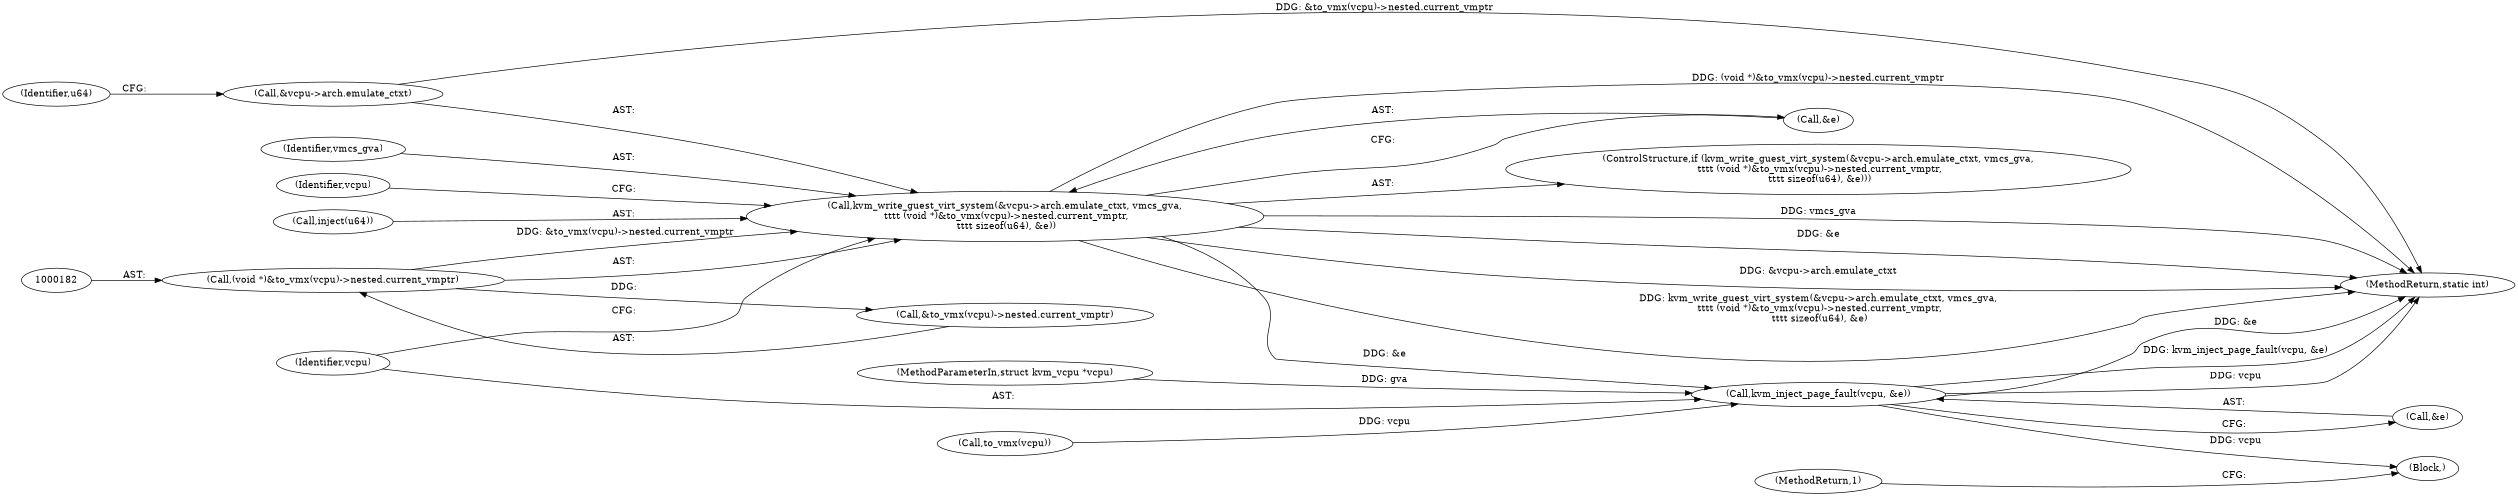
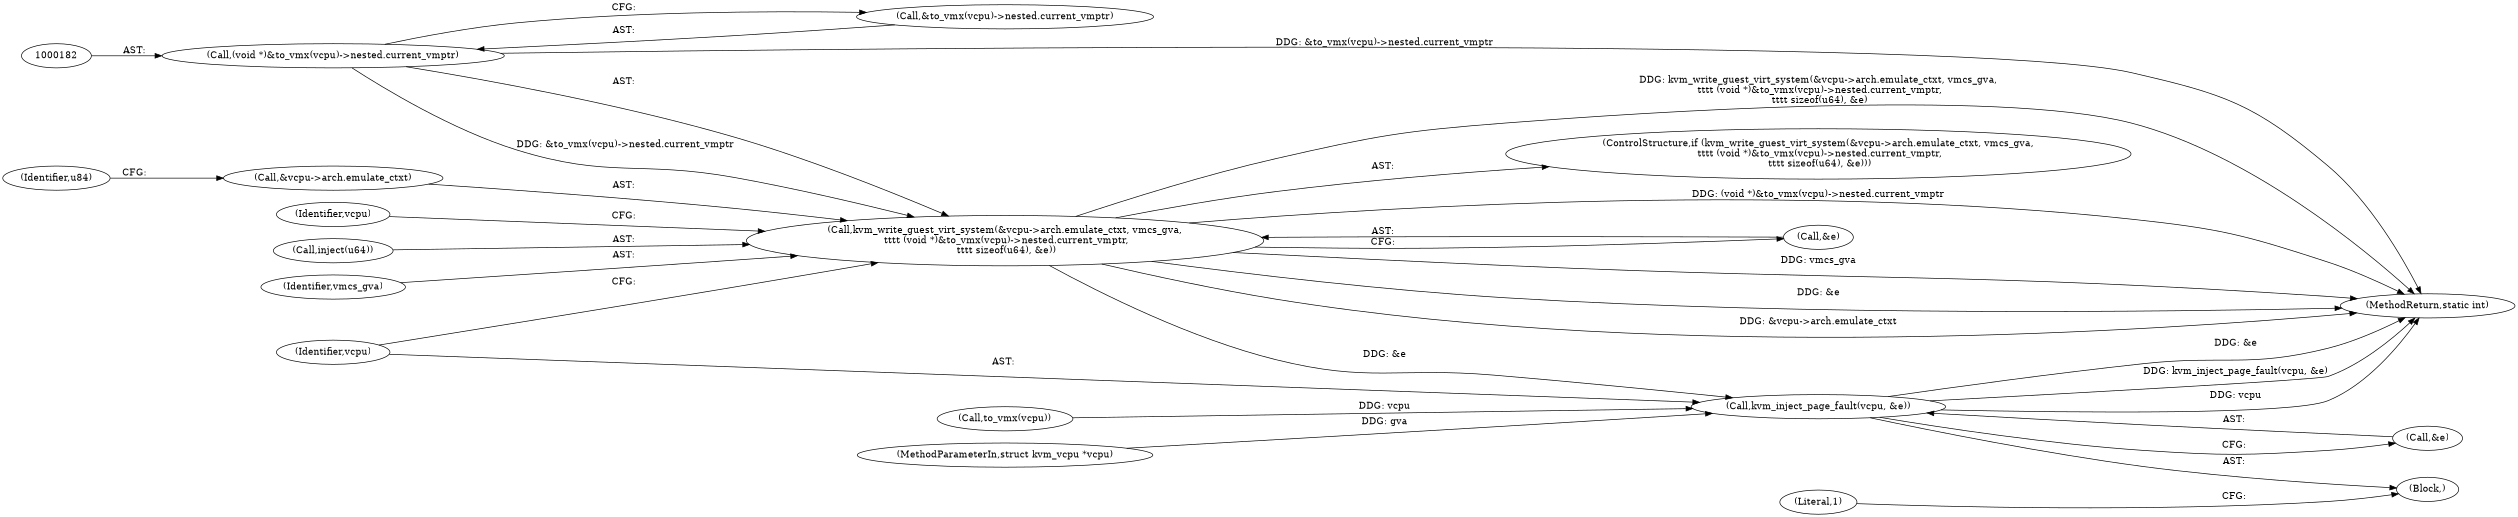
(1448, 14) -> (1503, 48)
(56, 94) -> (56, 178)
(625, 287) -> (625, 8)
(2236, 441) -> (2236, 461)
(1818, 481) -> (1818, 502)
